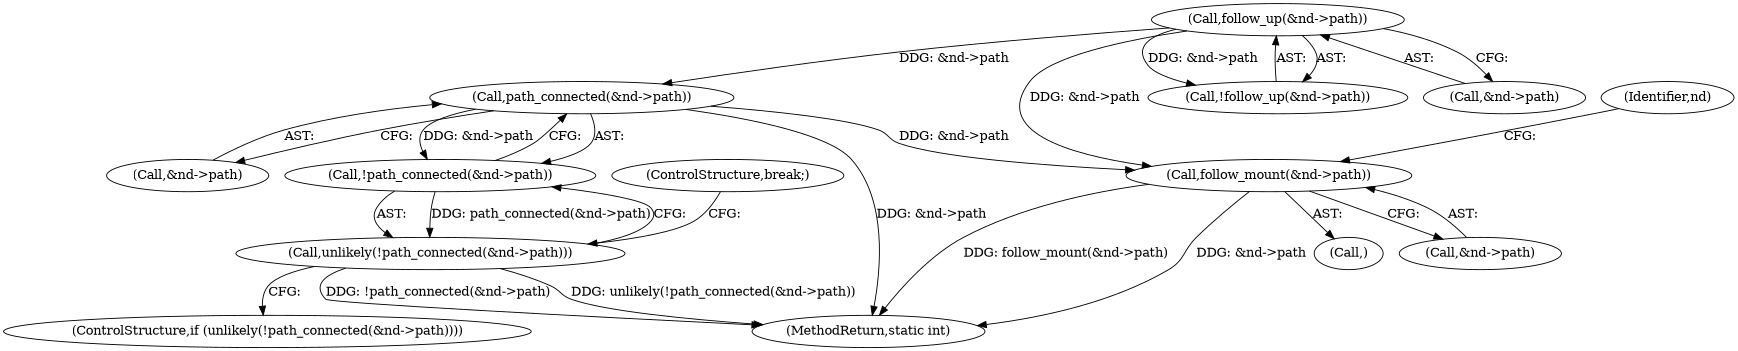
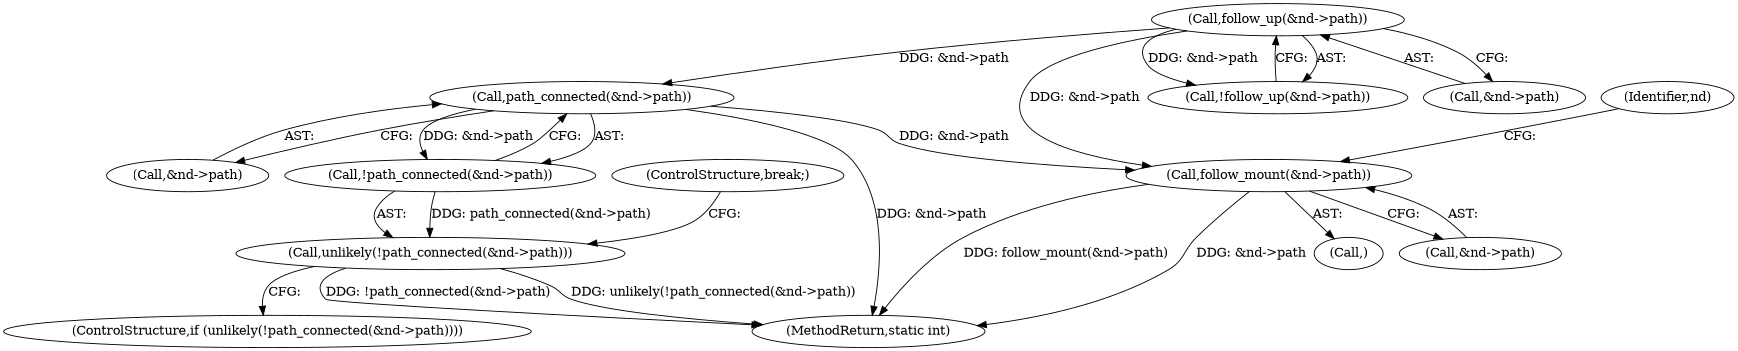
(1294, 59) -> (1294, 59)
(646, 205) -> none
